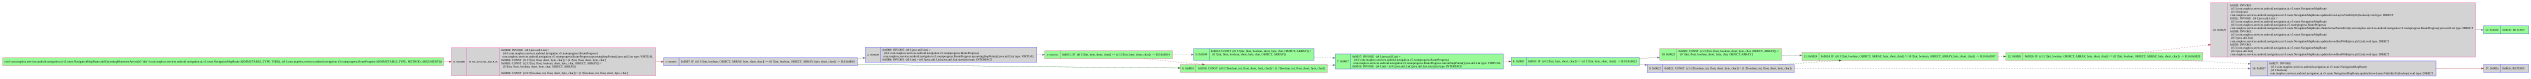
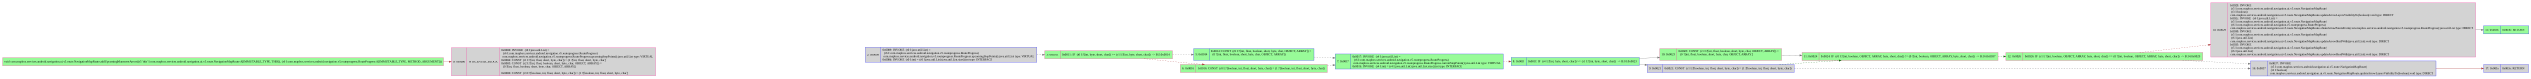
(760, 62) -> none
